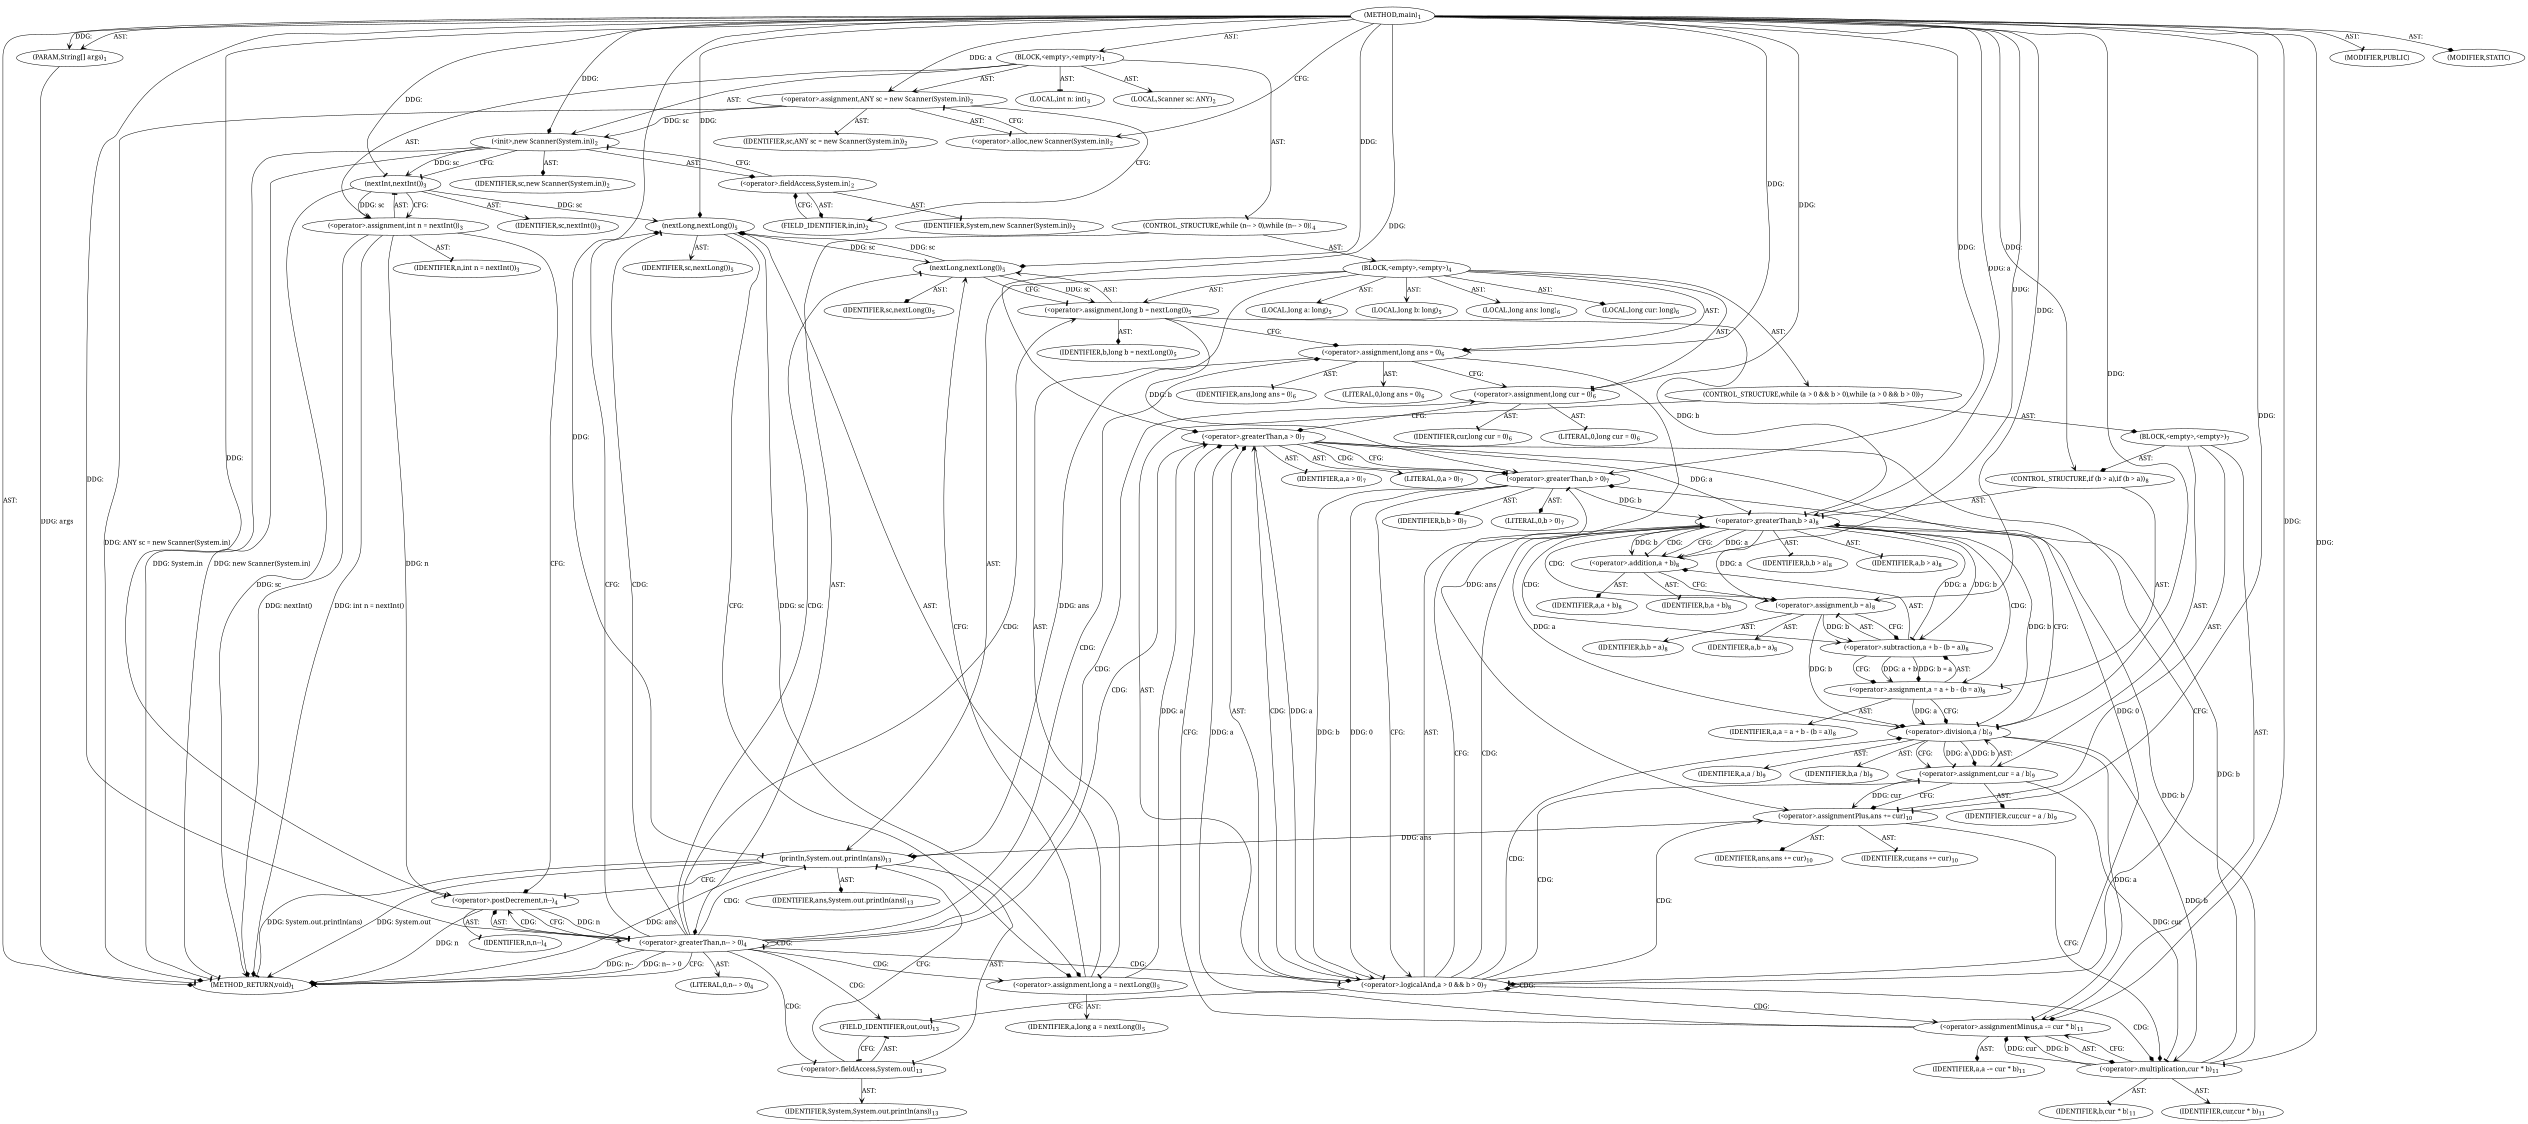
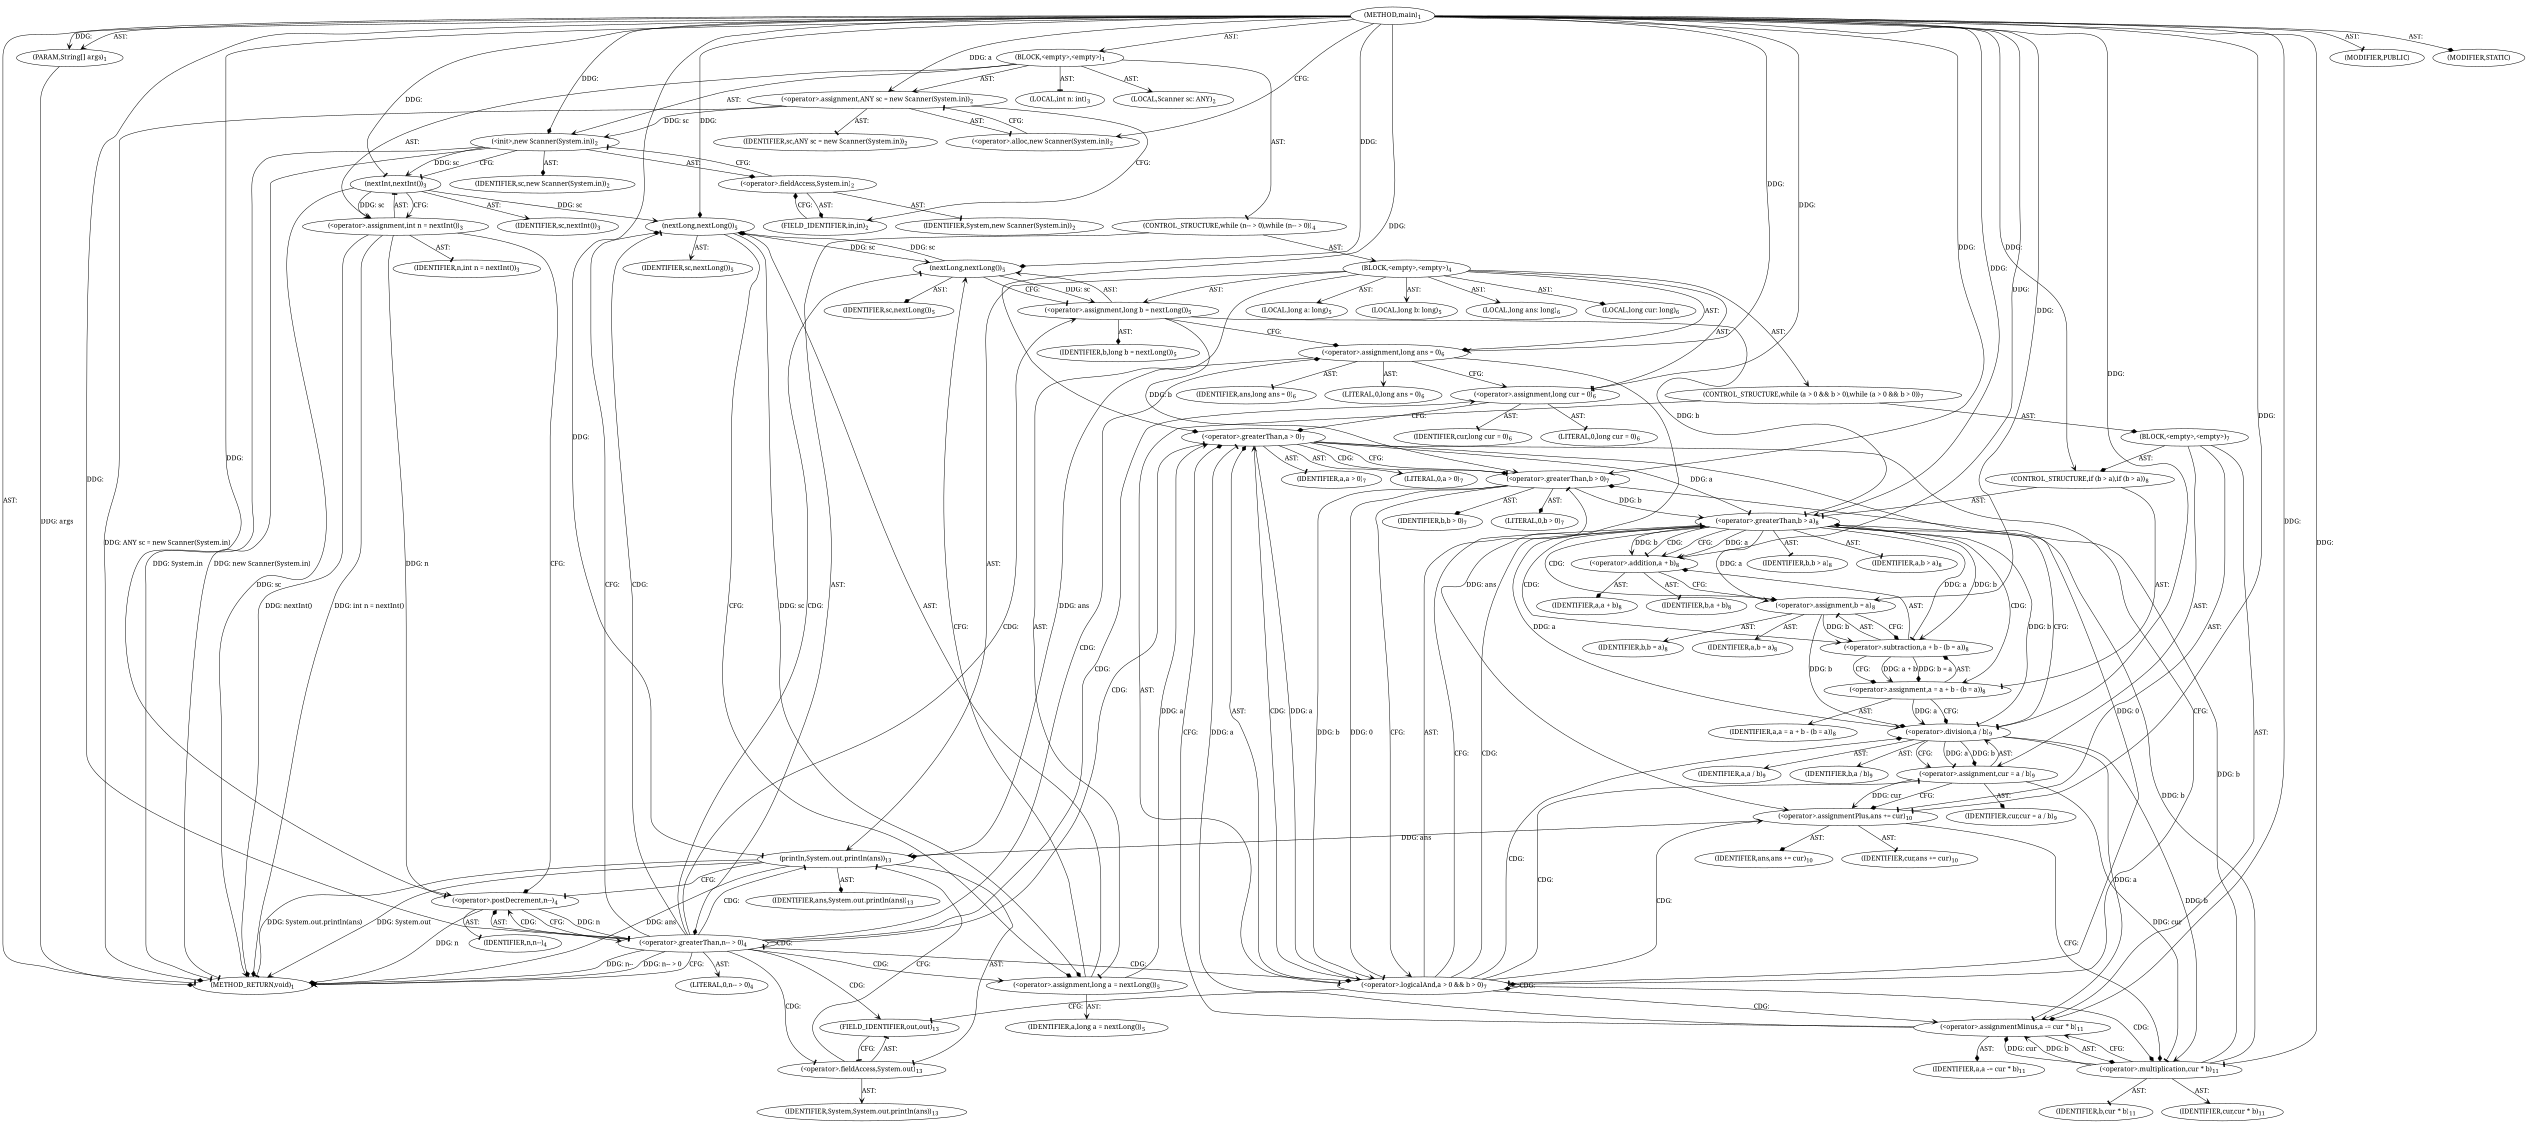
(2000, 269) -> (2000, 269)
